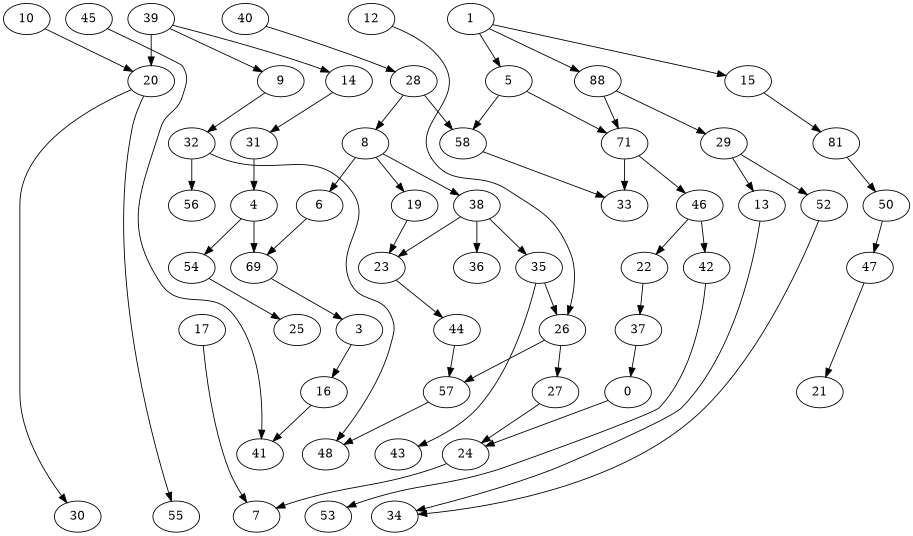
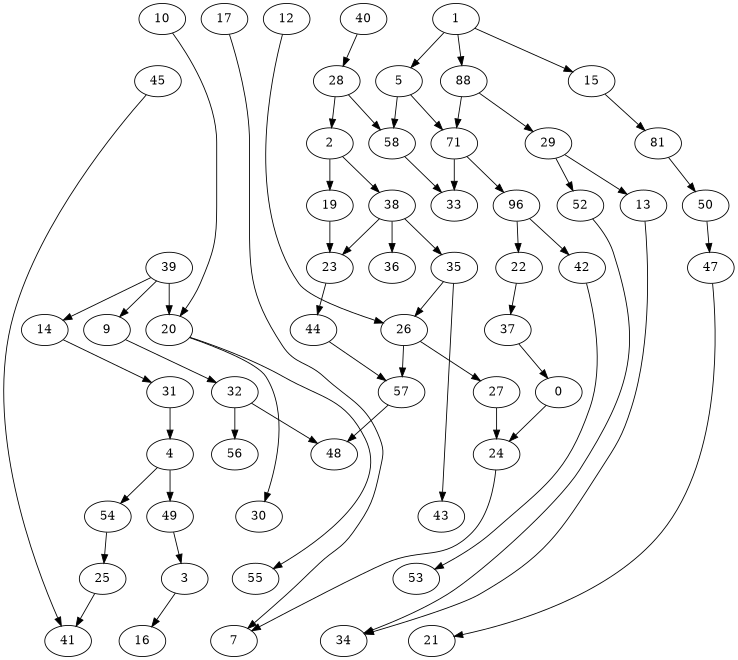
(365, 143) -> (330, 143)
(320, 206) -> none
(700, 206) -> (516, 206)
(254, 268) -> (170, 517)
(295, 420) -> (88, 606)
